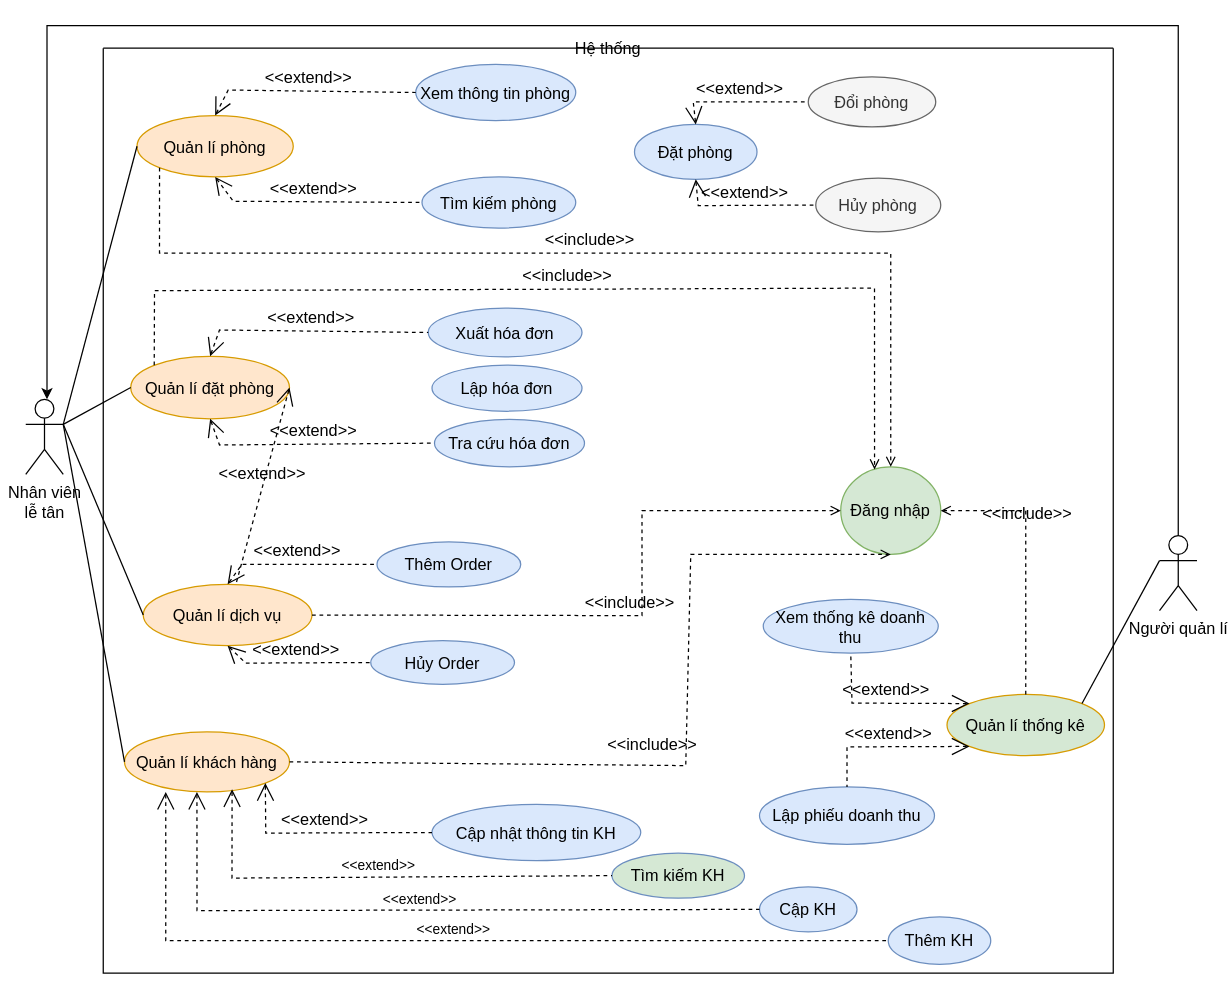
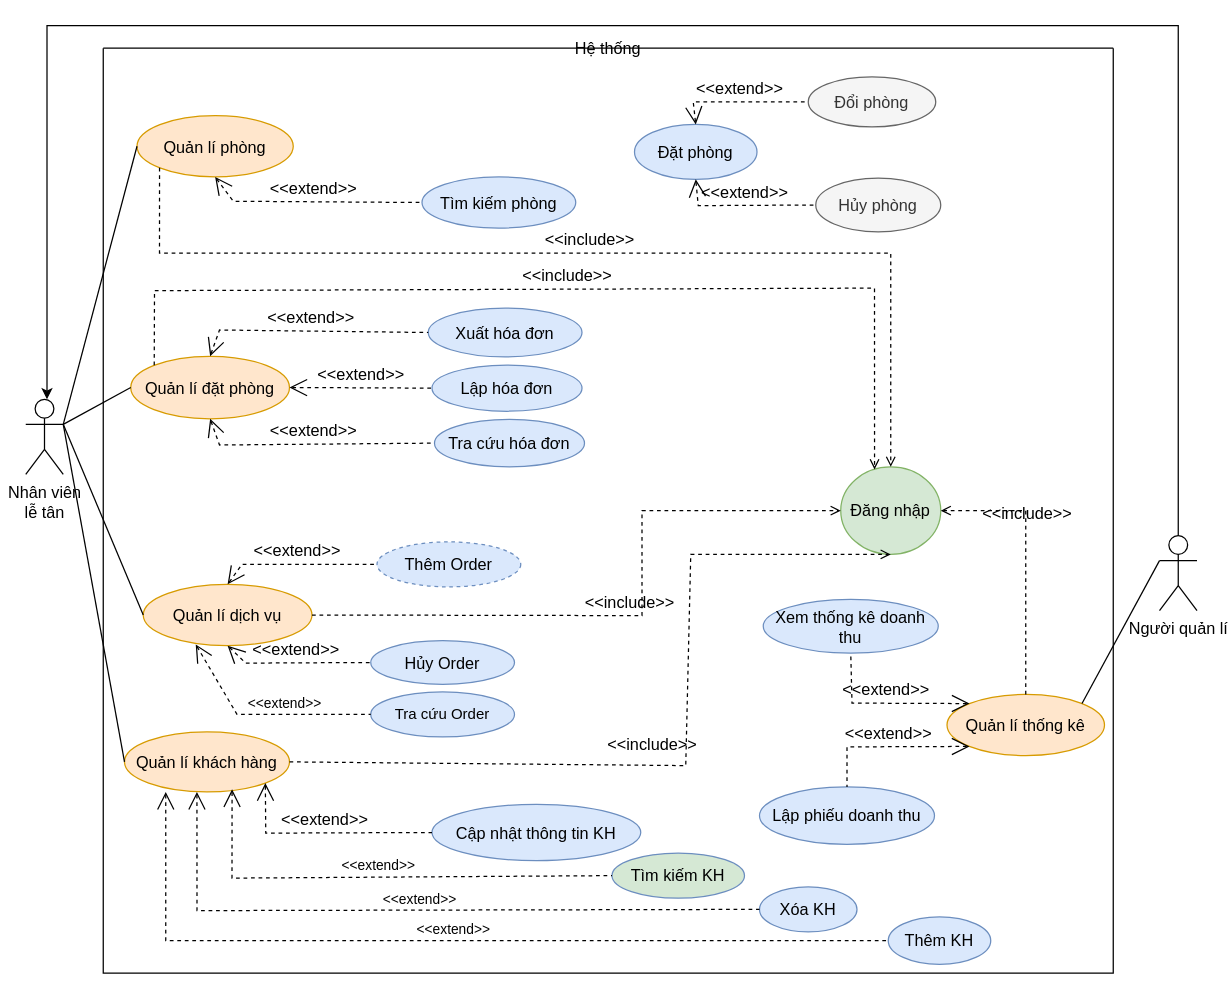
(309, 91) -> none
(496, 93) -> none
(263, 486) -> (362, 388)
(449, 564) -> (449, 564)
none -> (264, 714)
none -> (443, 714)
(1026, 725) -> (1026, 725)
(808, 909) -> (808, 909)
